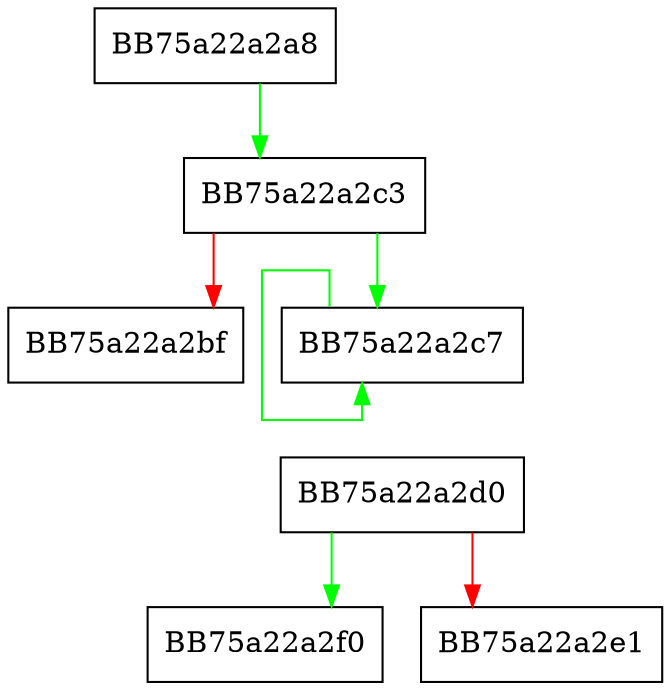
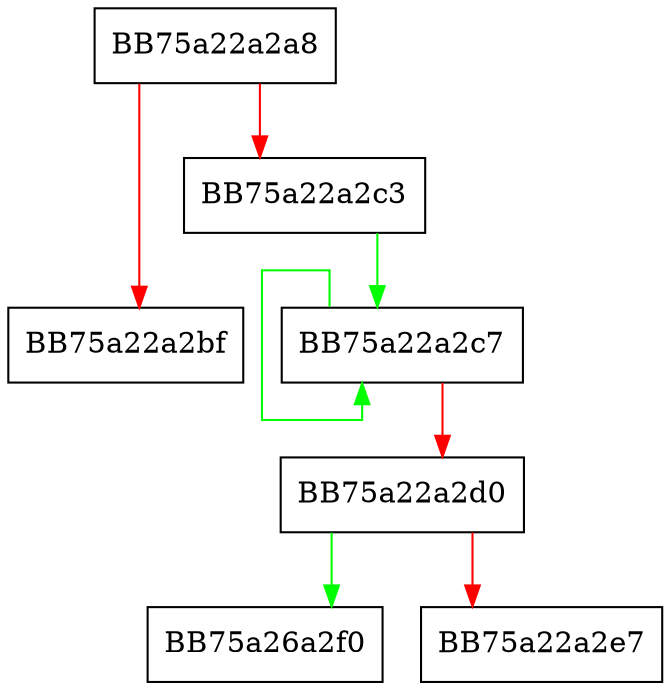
(260, 110) -> (260, 110)
(214, 260) -> (139, 185)
none -> (443, 409)
(265, 645) -> (265, 645)
(542, 645) -> (542, 645)
